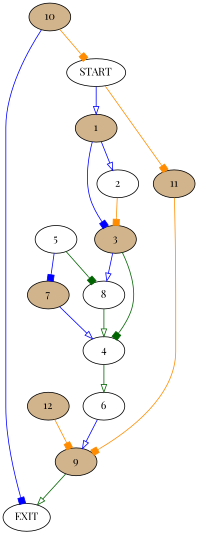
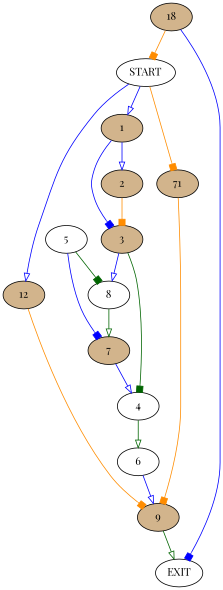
(50, 17) -> (171, 17)
none -> (59, 168)
(118, 184) -> (122, 184)
(174, 184) -> (178, 184)
(104, 319) -> (109, 319)
